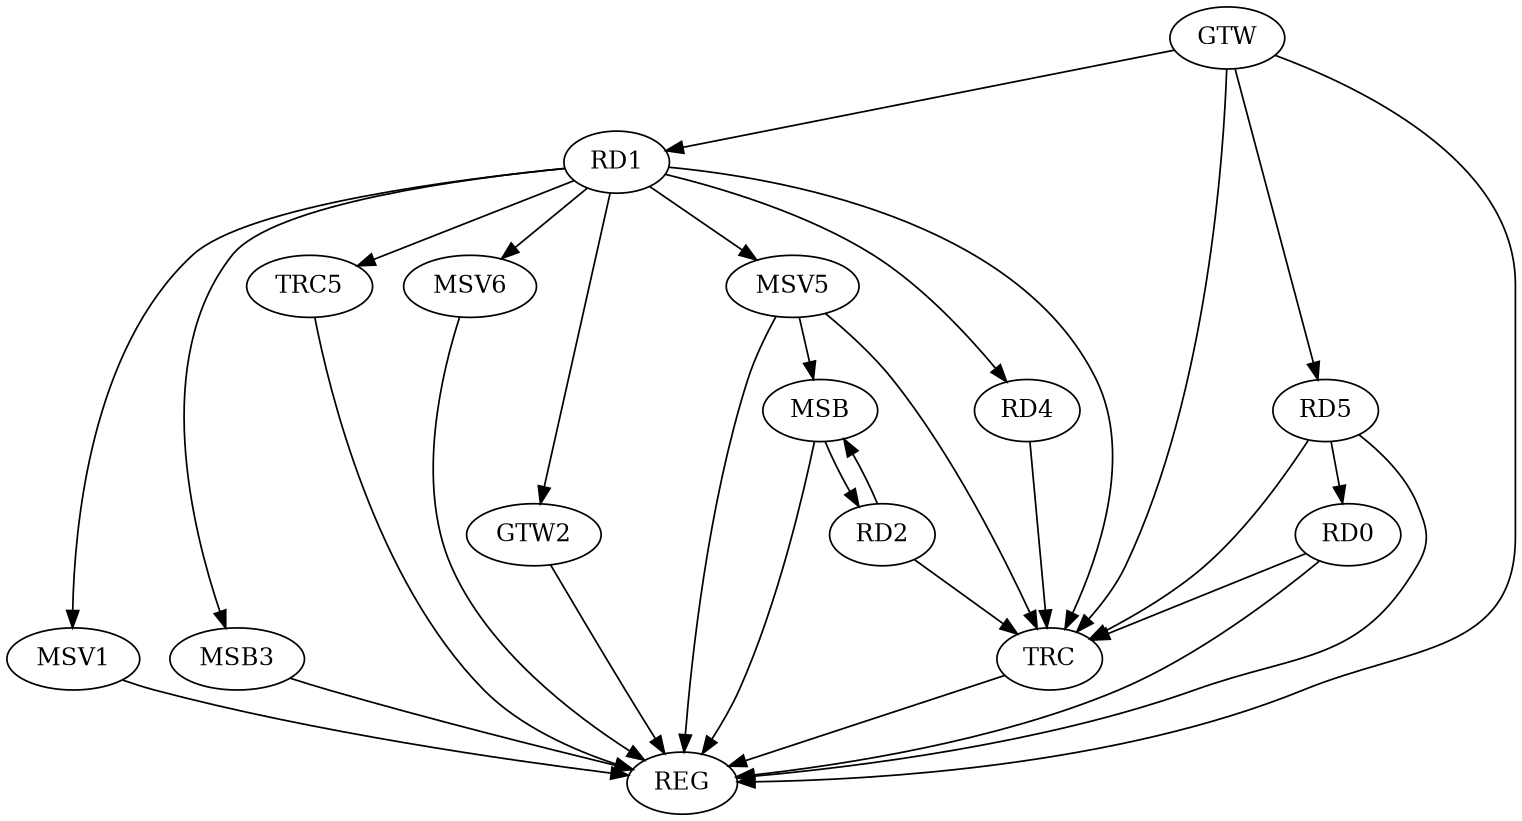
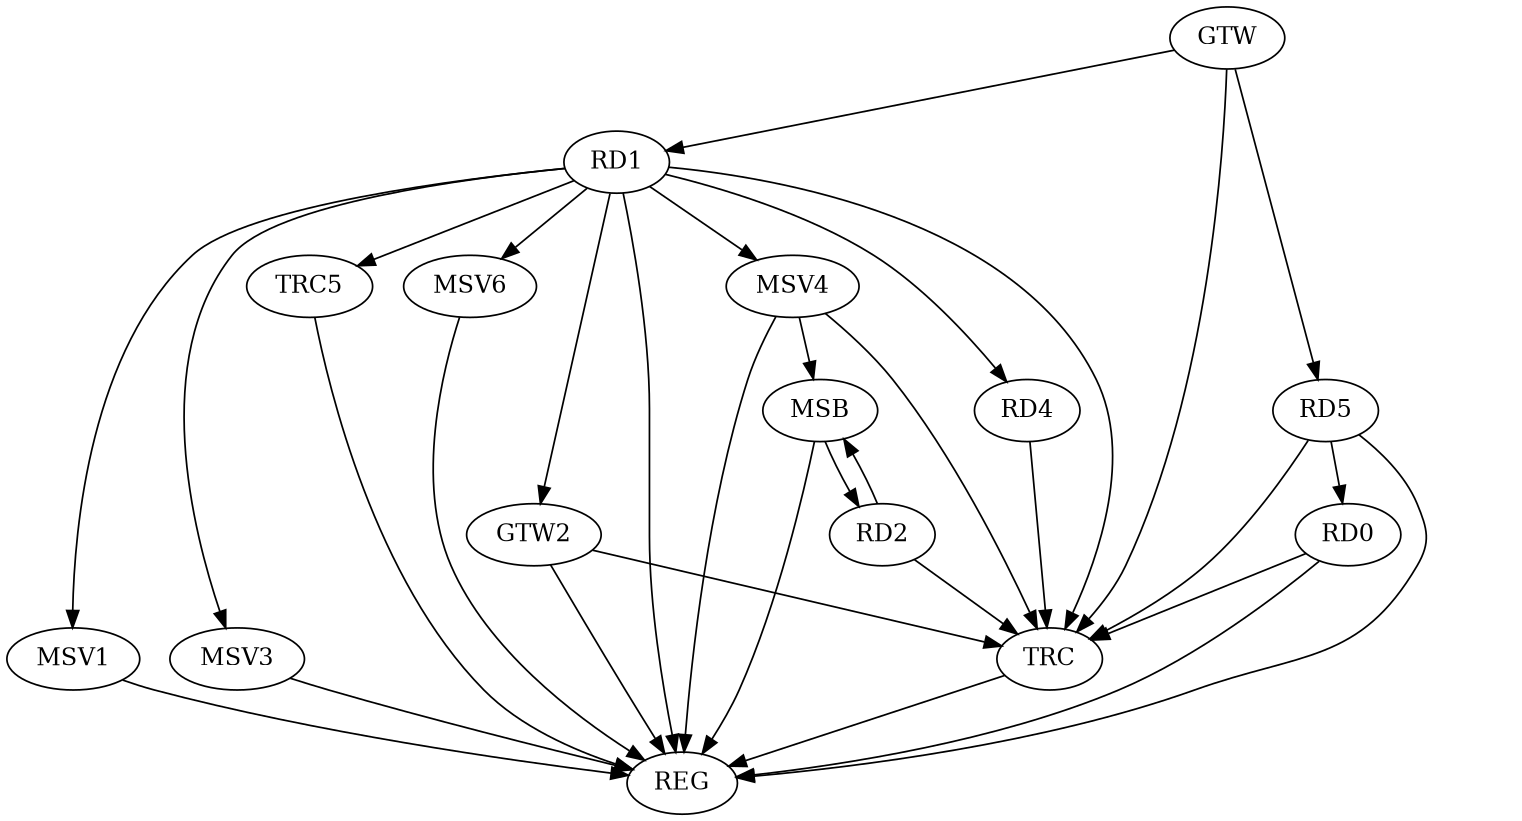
(793, 286) -> (793, 286)
none -> (789, 596)
(1459, 635) -> (649, 464)
(237, 659) -> (237, 659)
